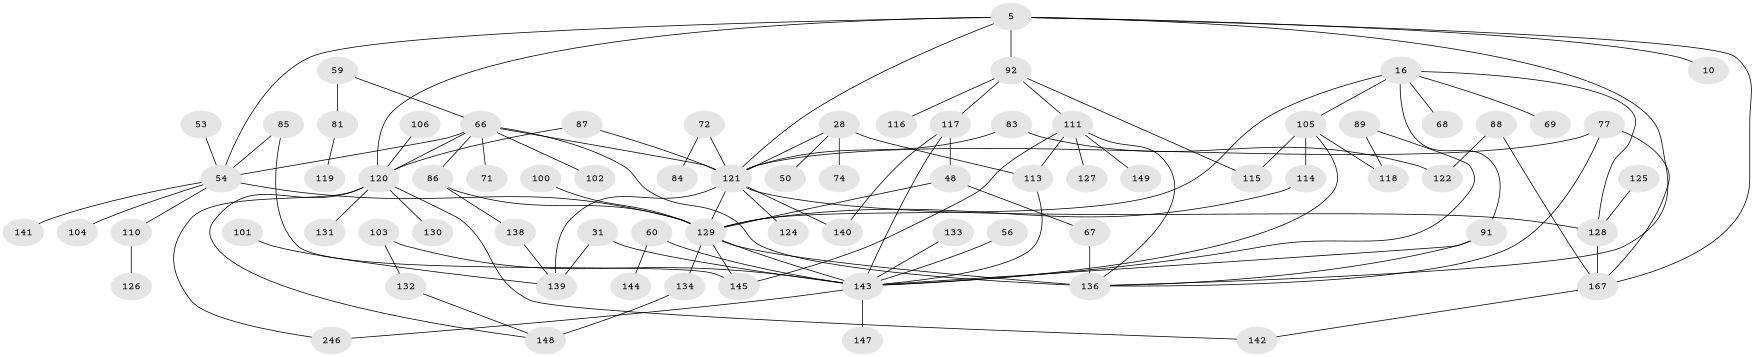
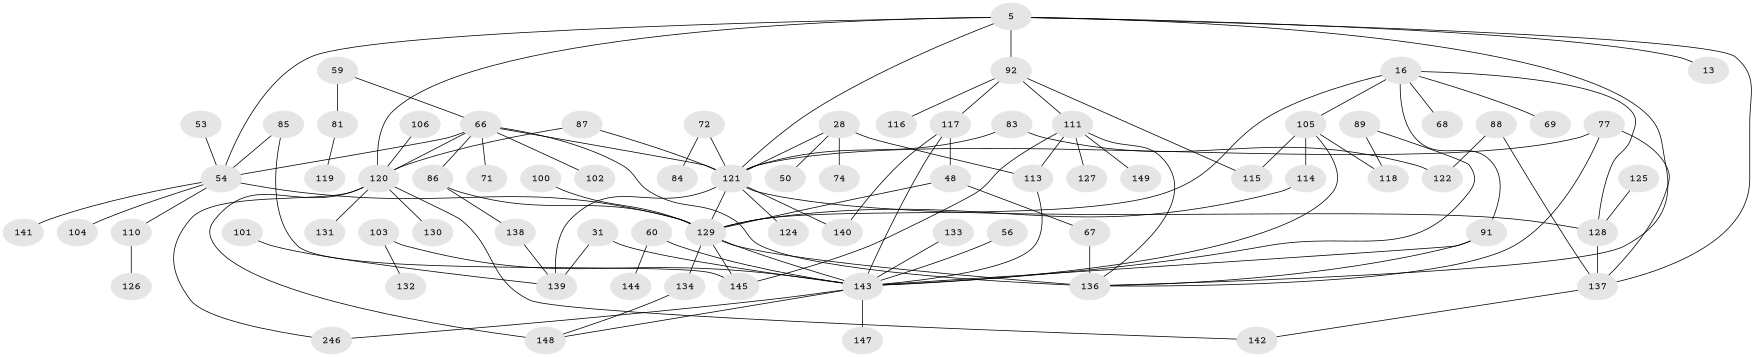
(1708, 70) -> (1708, 70)
(1598, 286) -> (1598, 286)
(476, 314) -> (718, 311)
